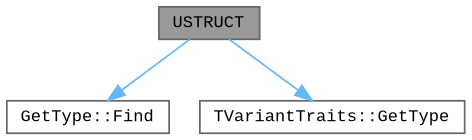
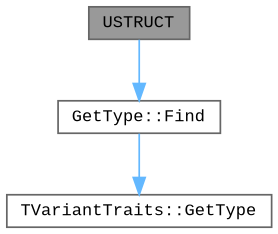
(263, 65) -> (139, 156)
